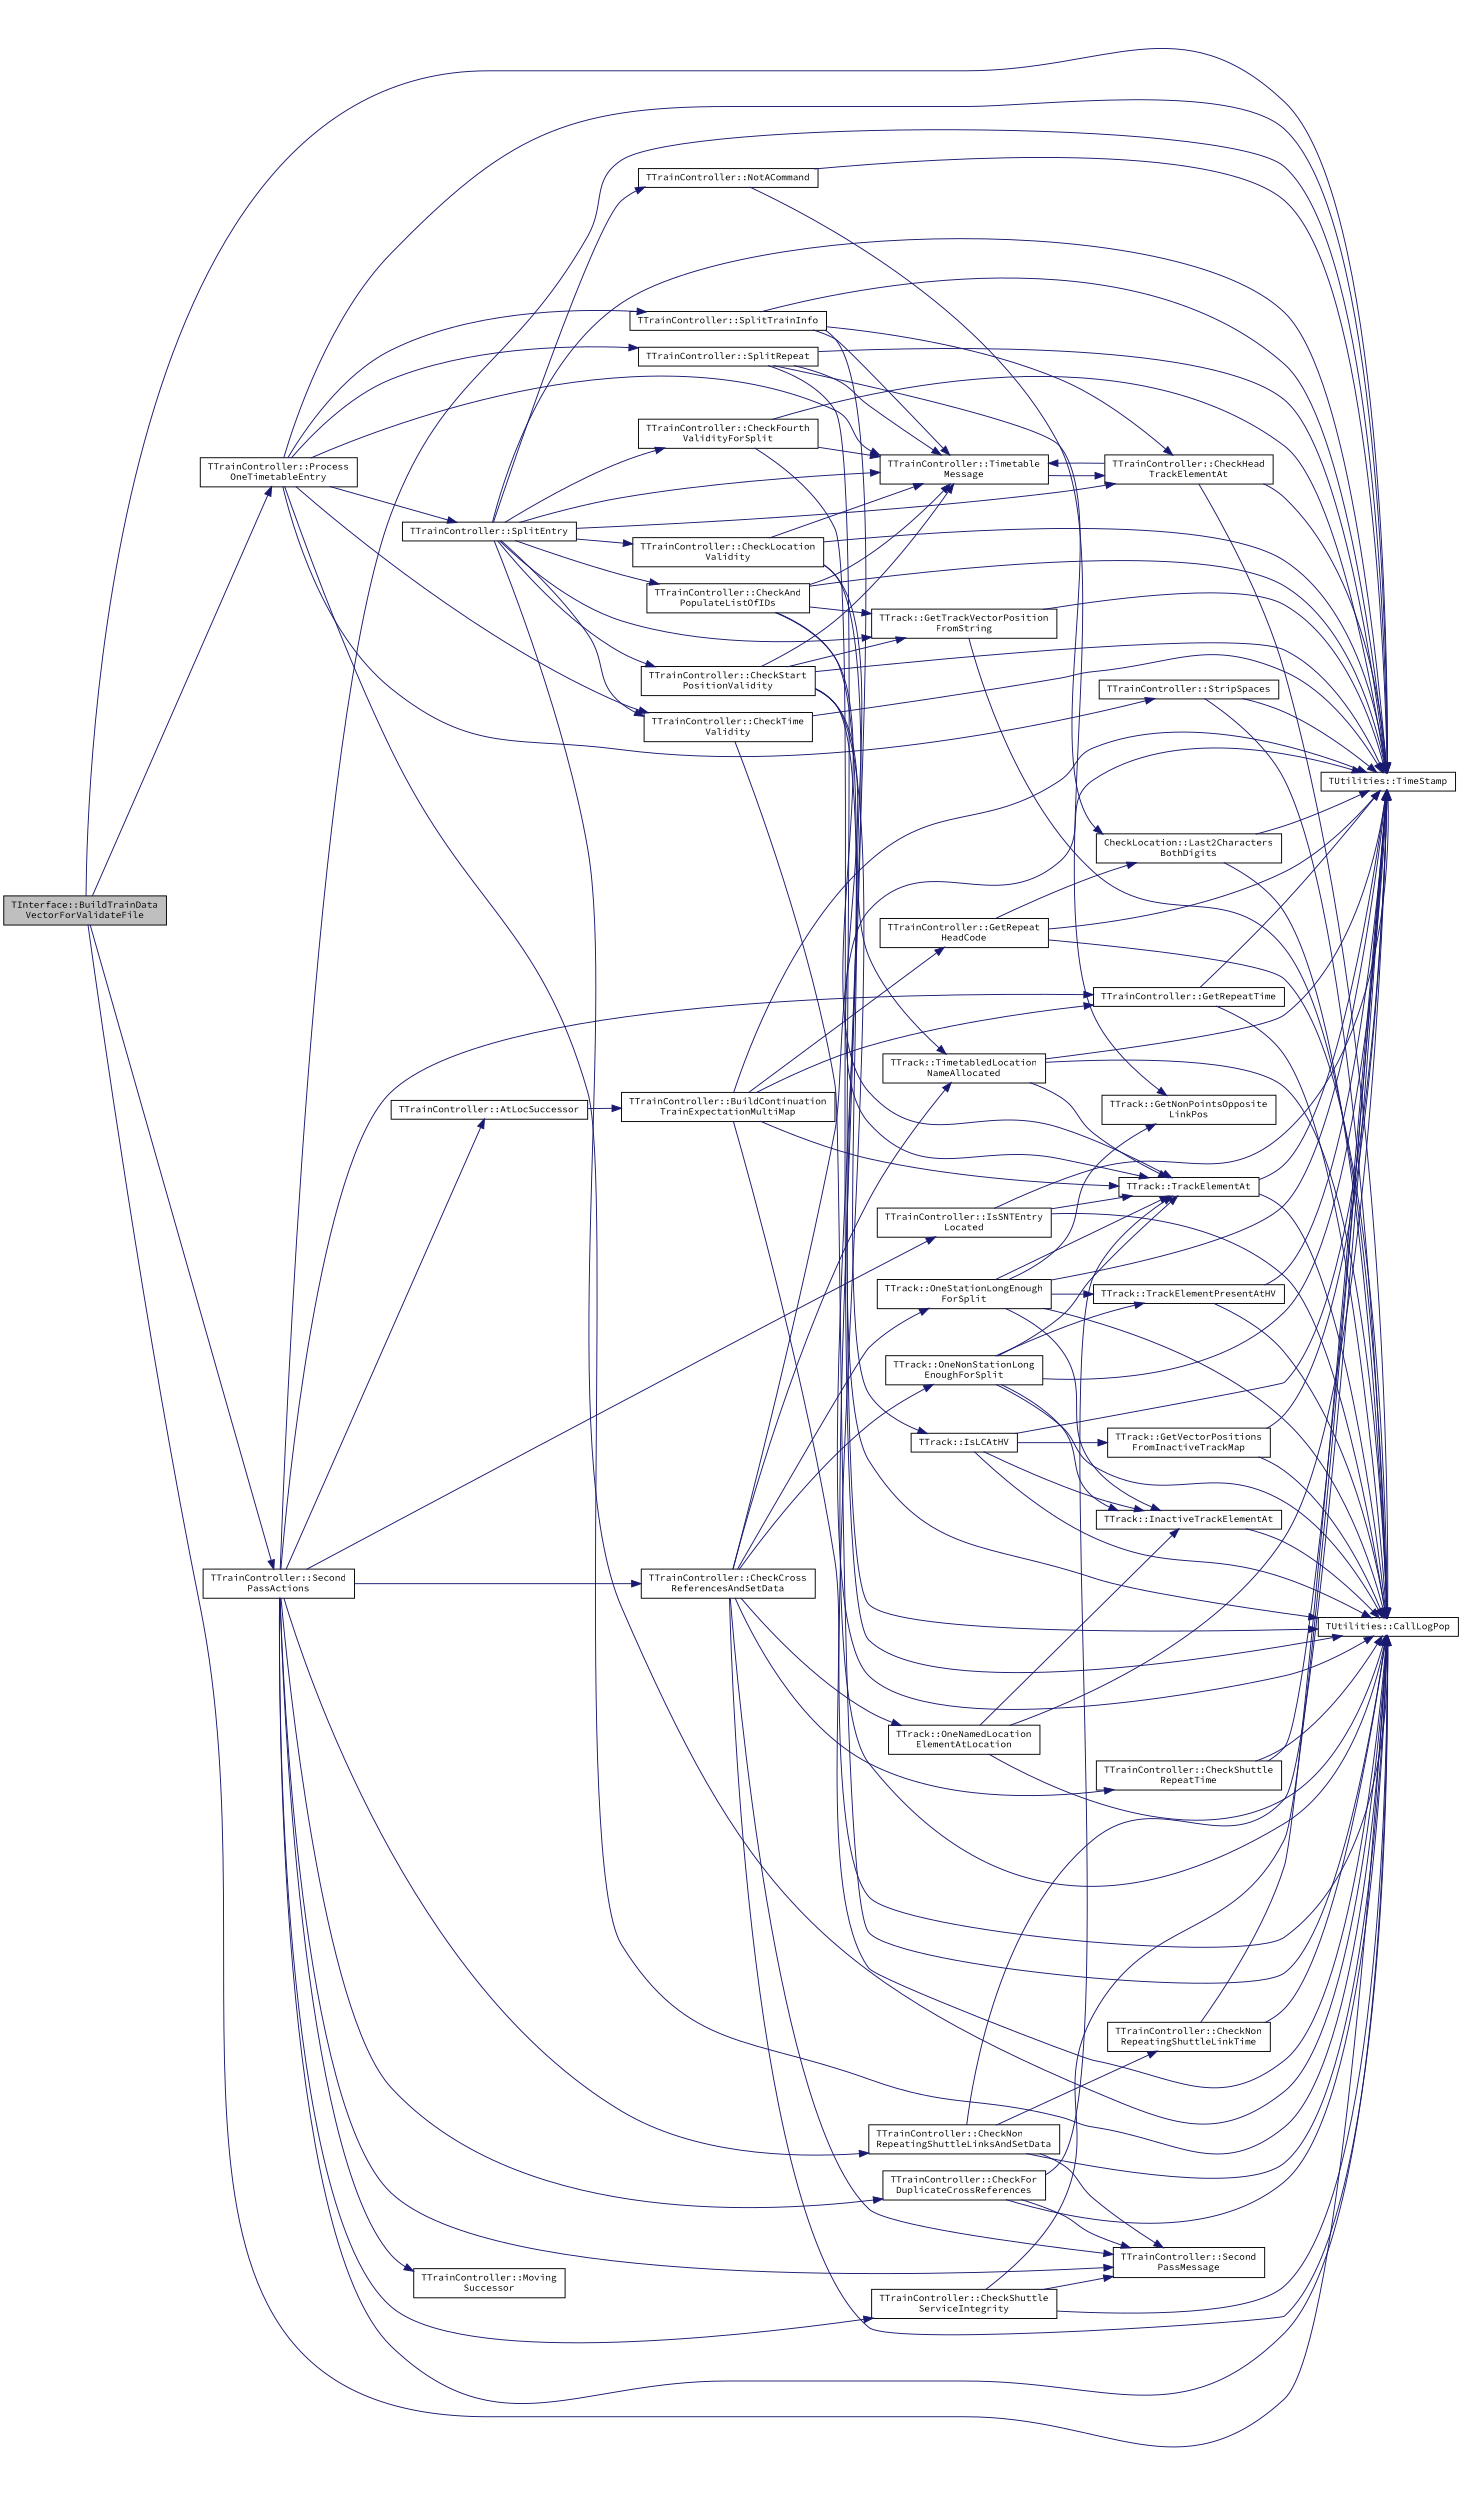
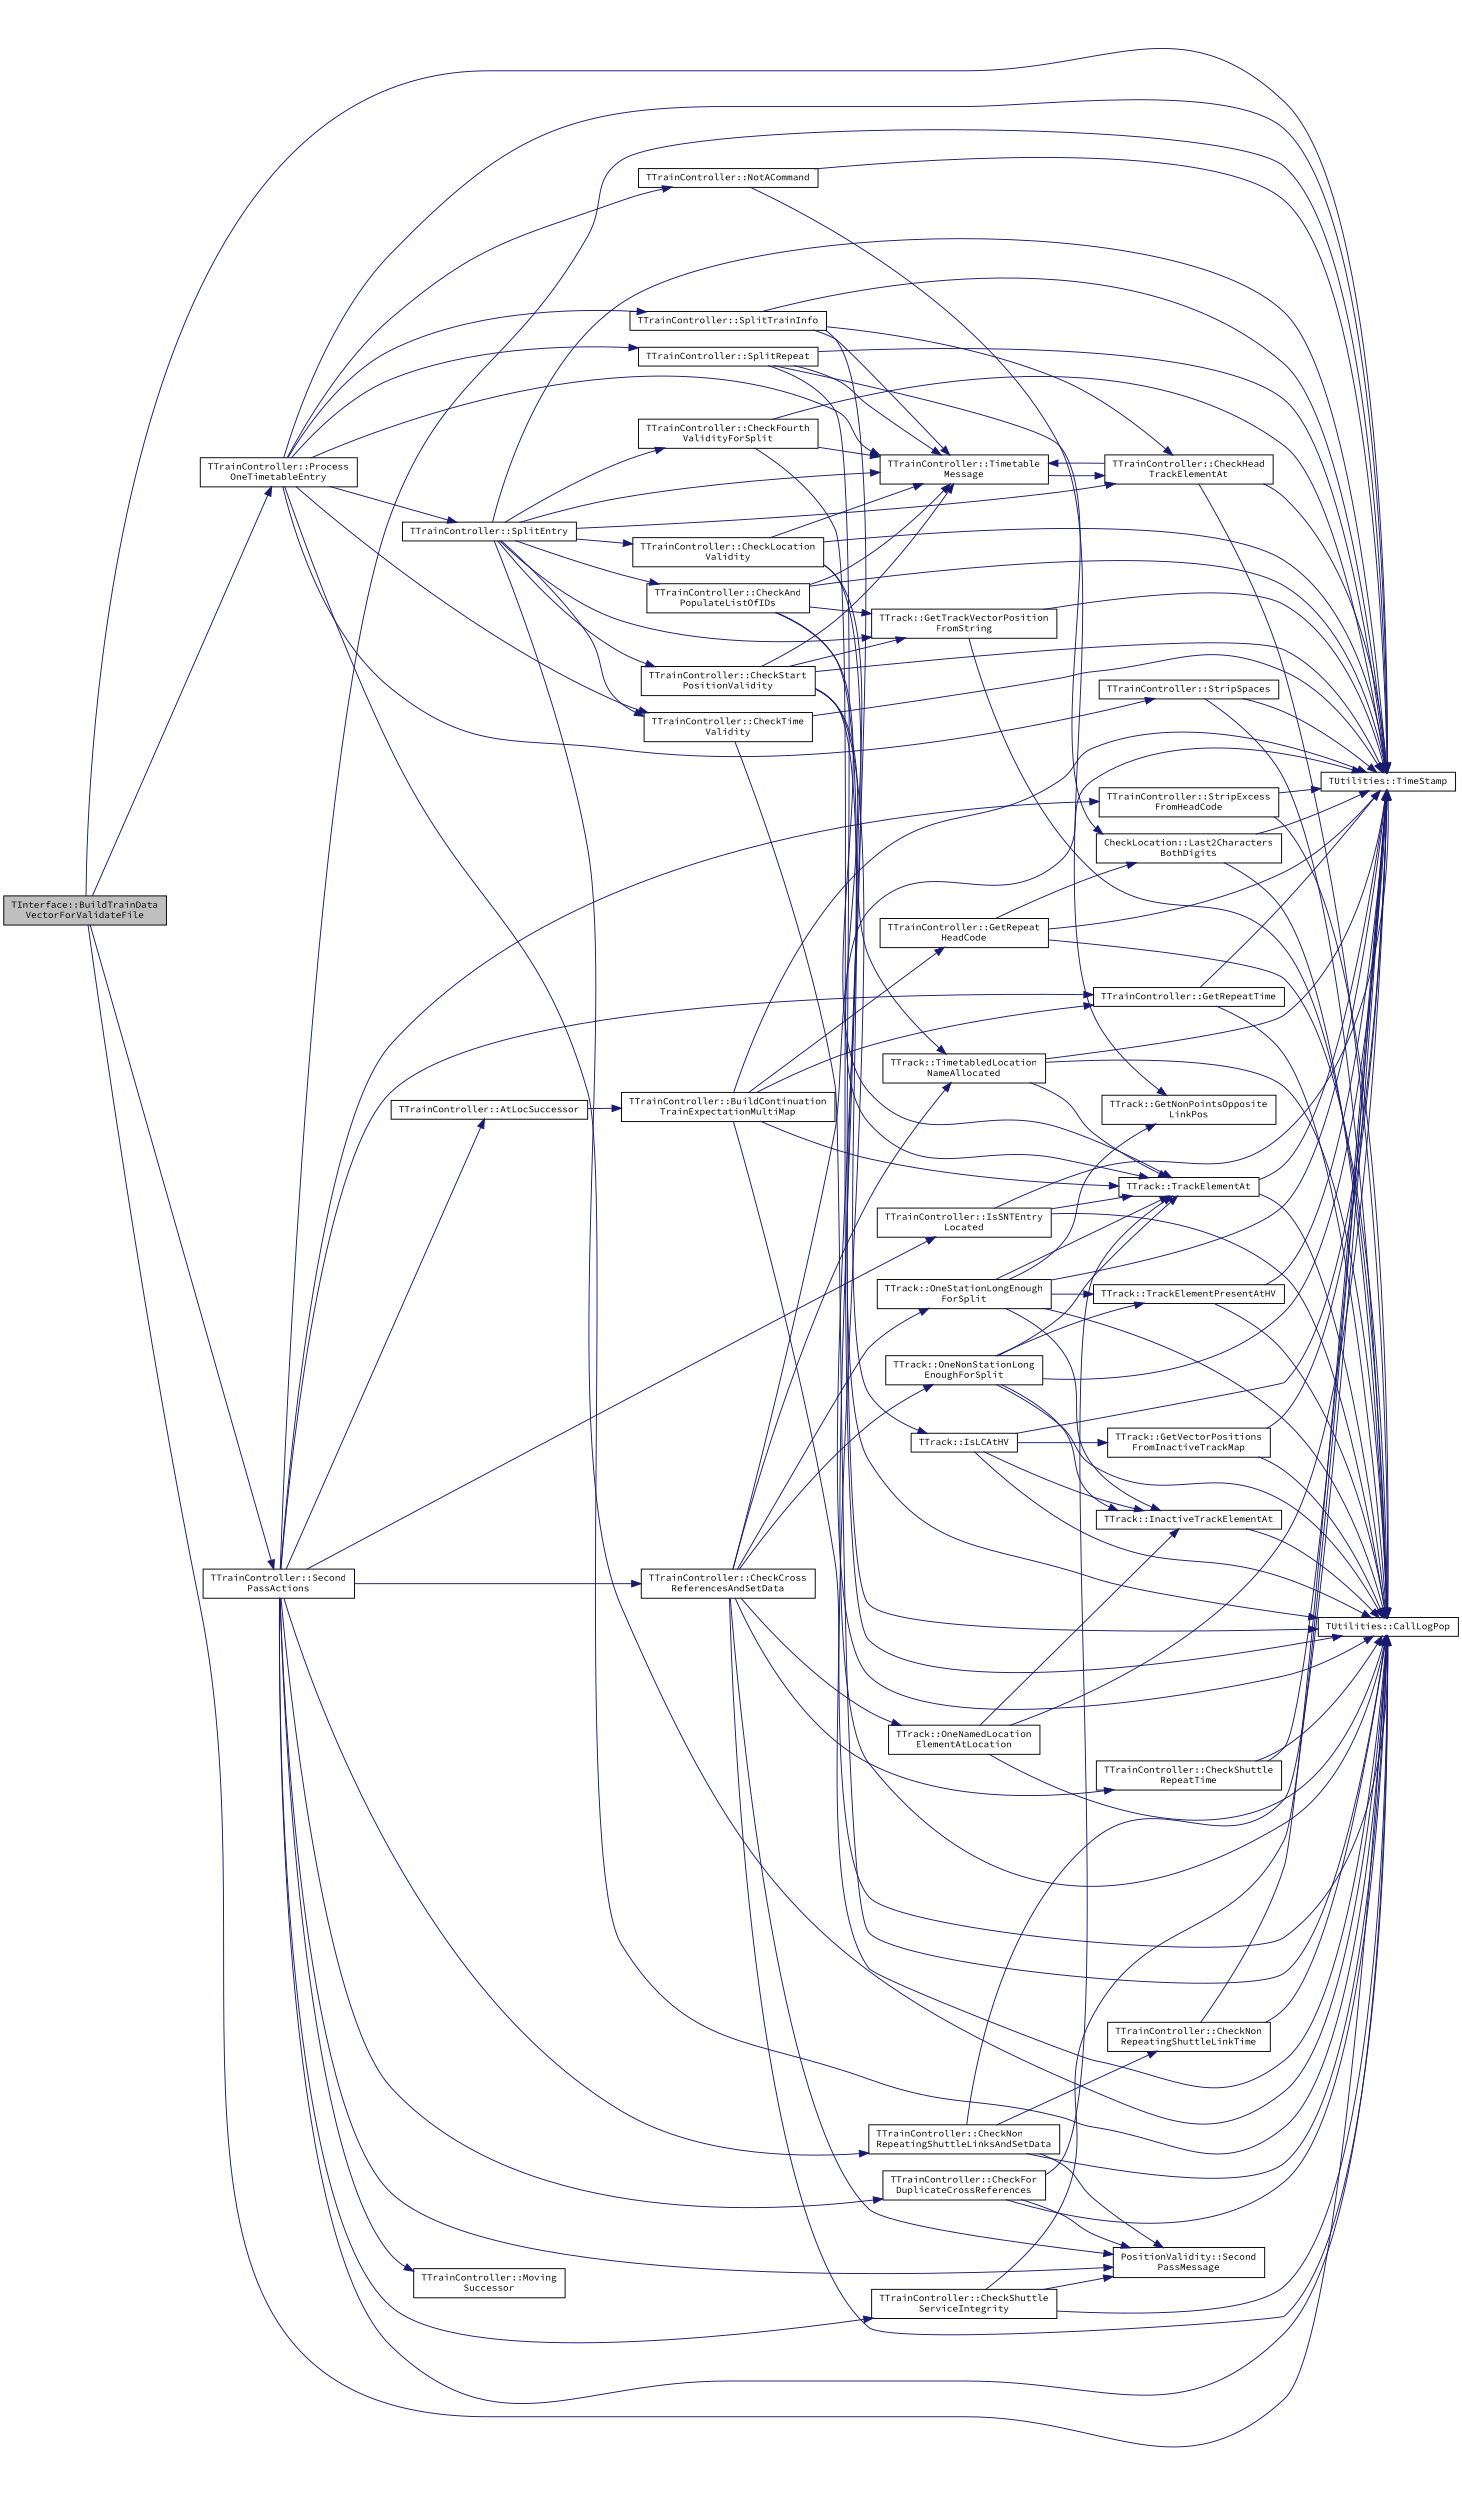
(551, 359) -> (442, 279)
none -> (1189, 802)
(1189, 2263) -> (1189, 2263)
